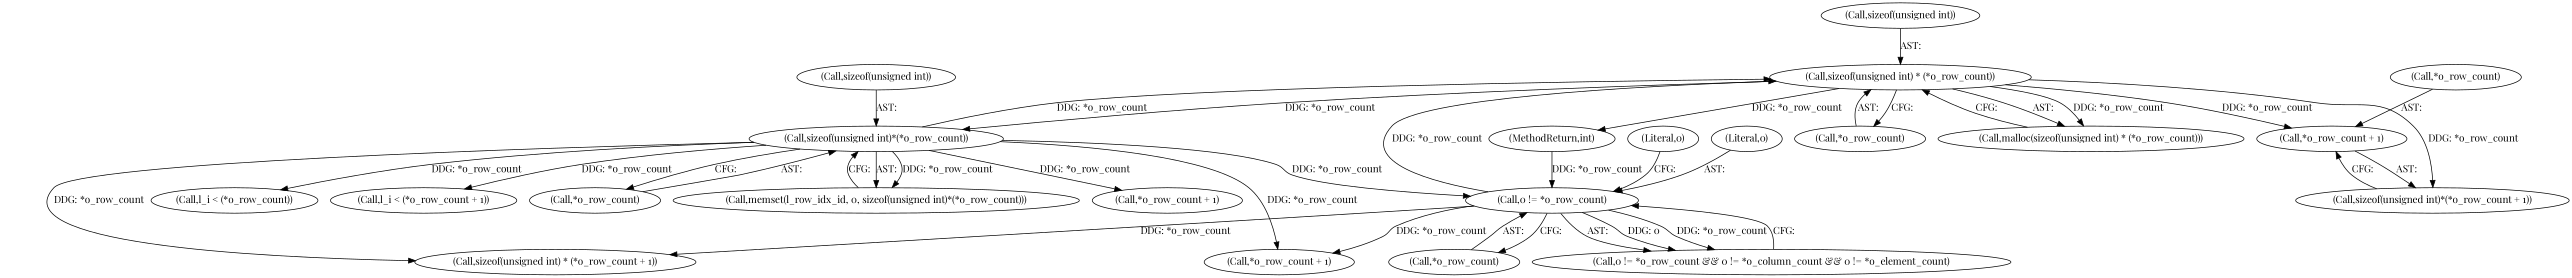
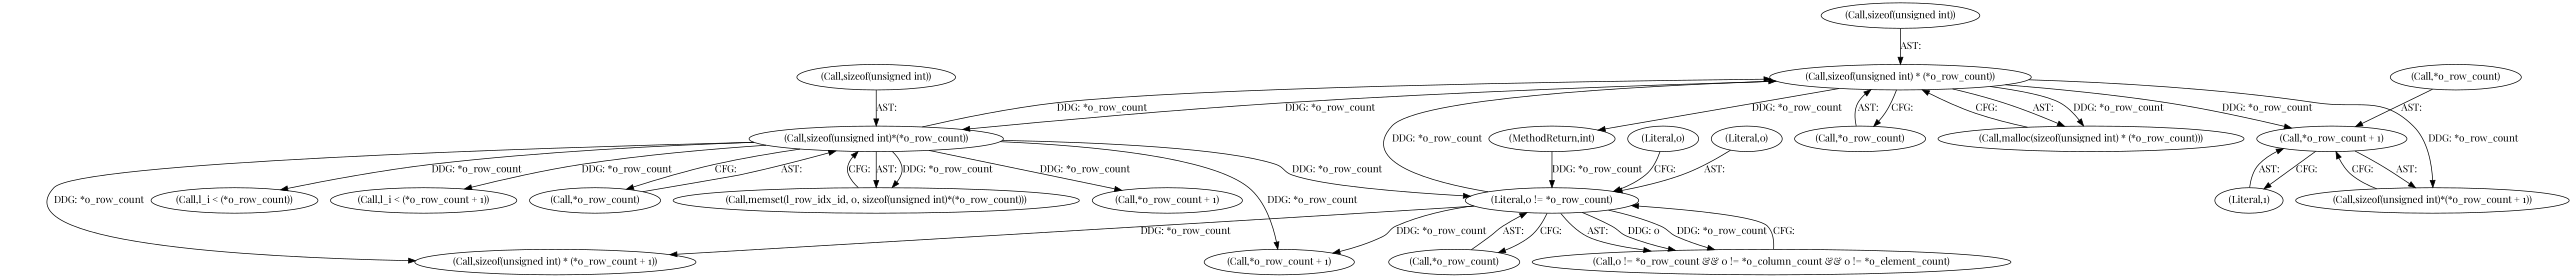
(1552, 200) -> (1552, 200)
none -> (2249, 200)
